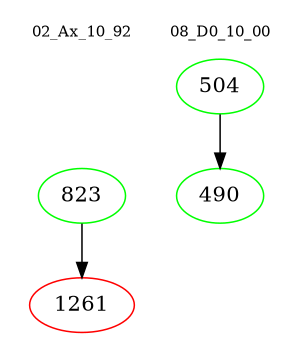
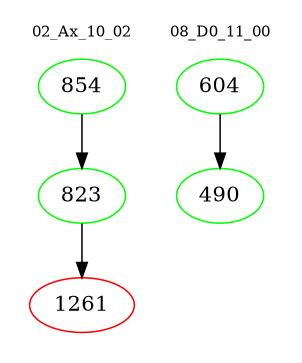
(82, 33) -> (82, 33)
(221, 33) -> (221, 33)
none -> (82, 87)
(220, 87) -> (220, 87)
